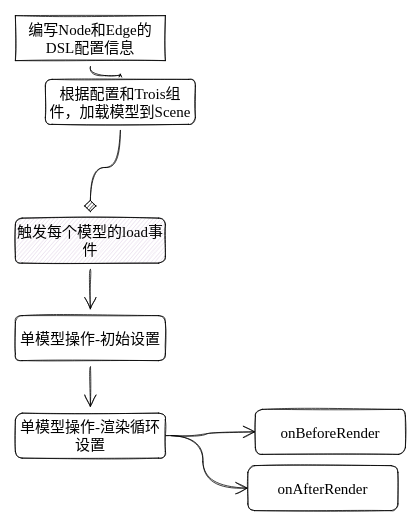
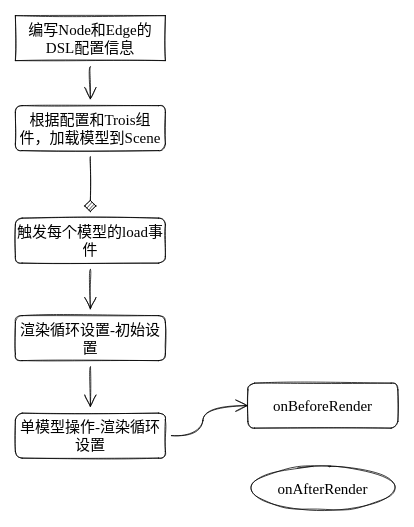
(120, 102) -> (90, 128)
(90, 240) -> (90, 240)
(90, 338) -> (90, 338)
(330, 432) -> (323, 405)
(204, 470) -> none
(323, 488) -> (323, 488)
